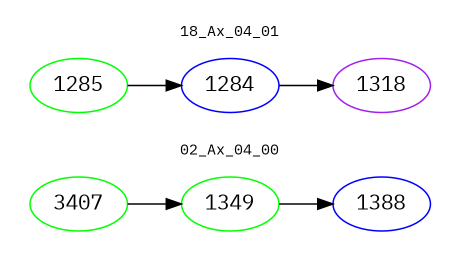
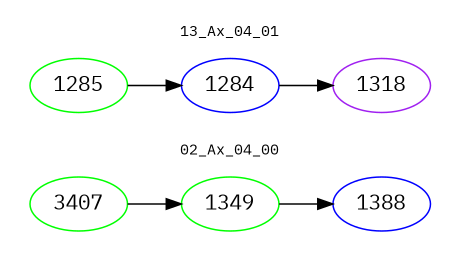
(230, 32) -> (230, 32)
